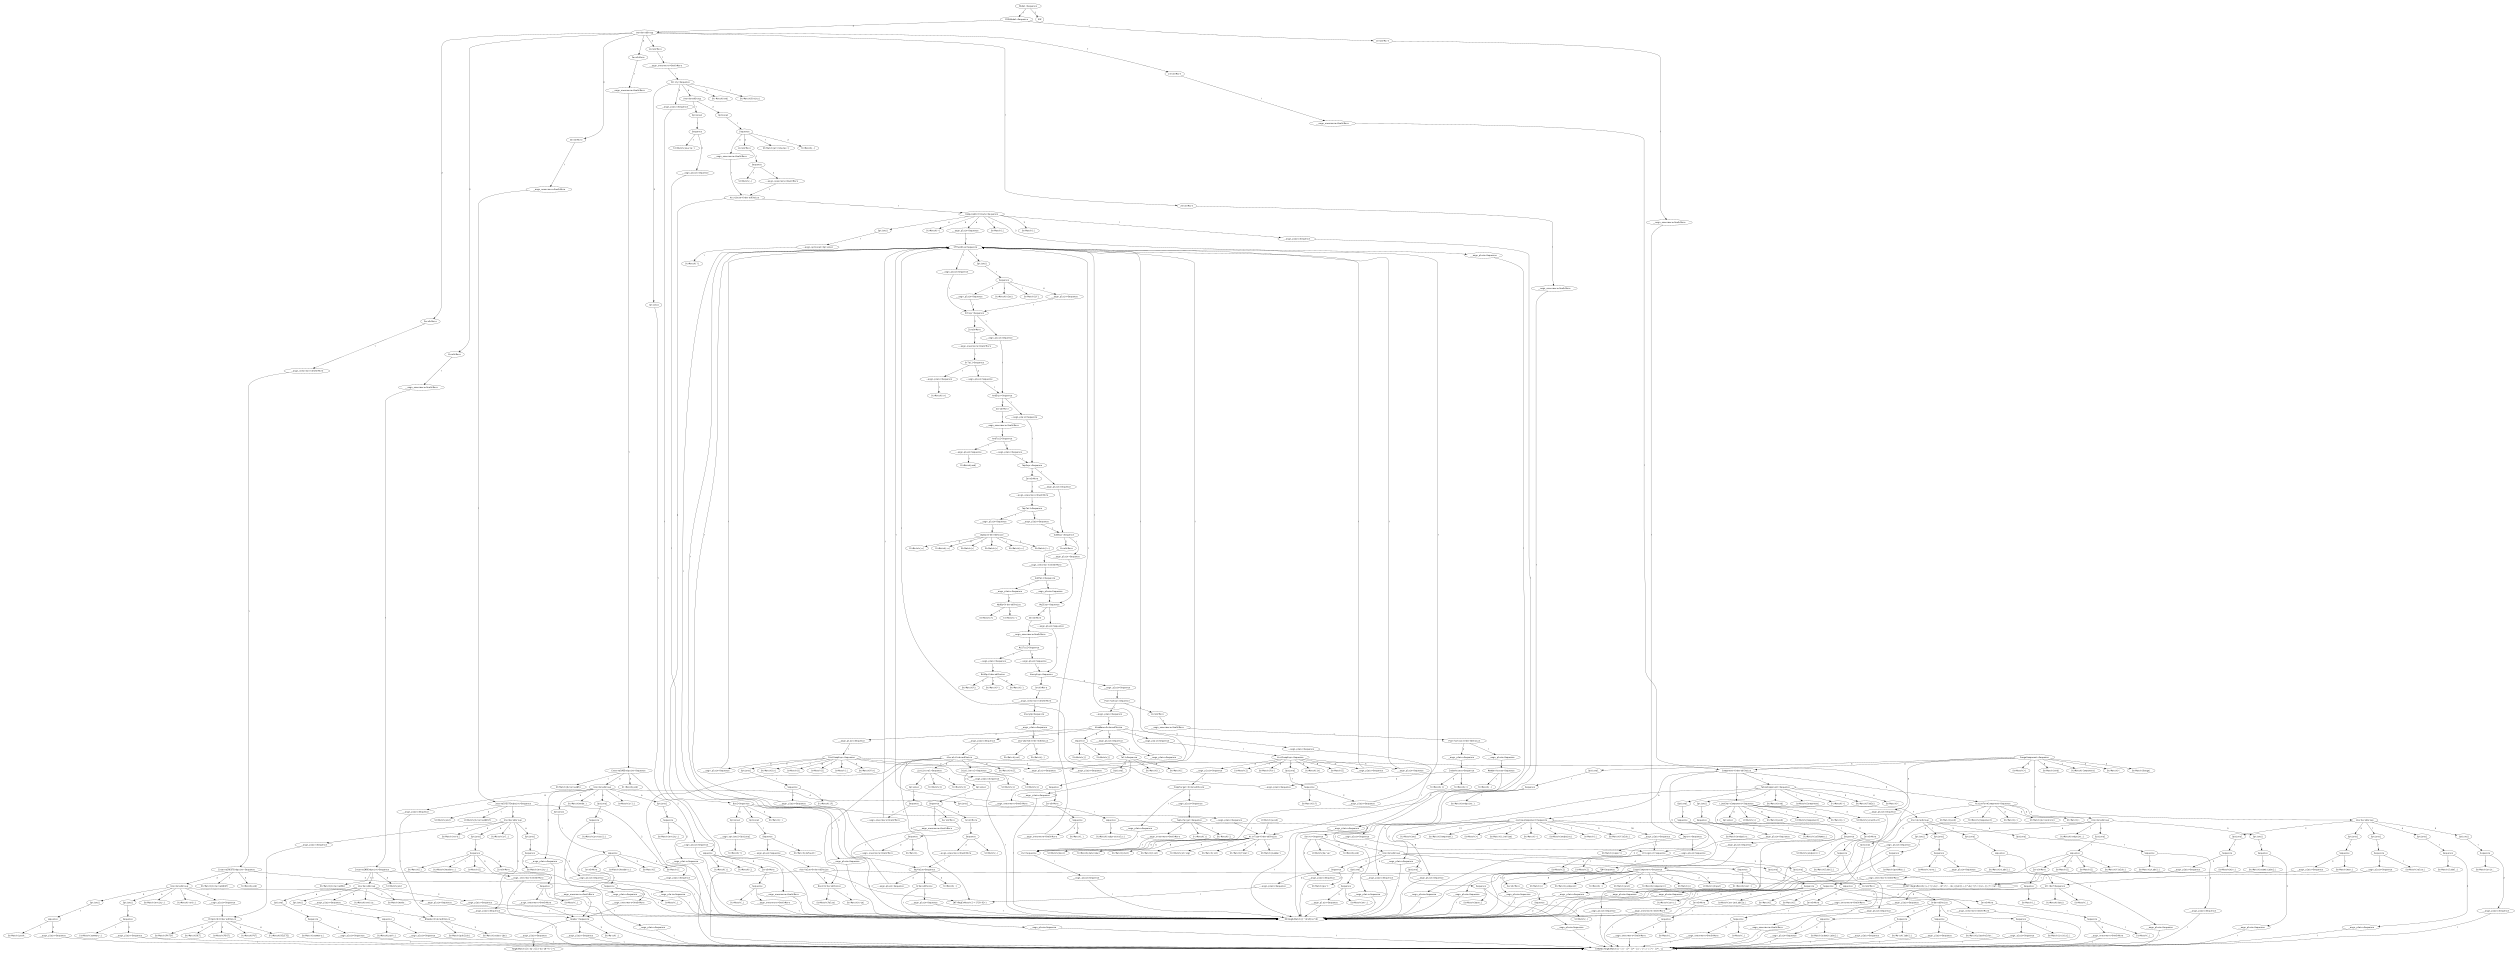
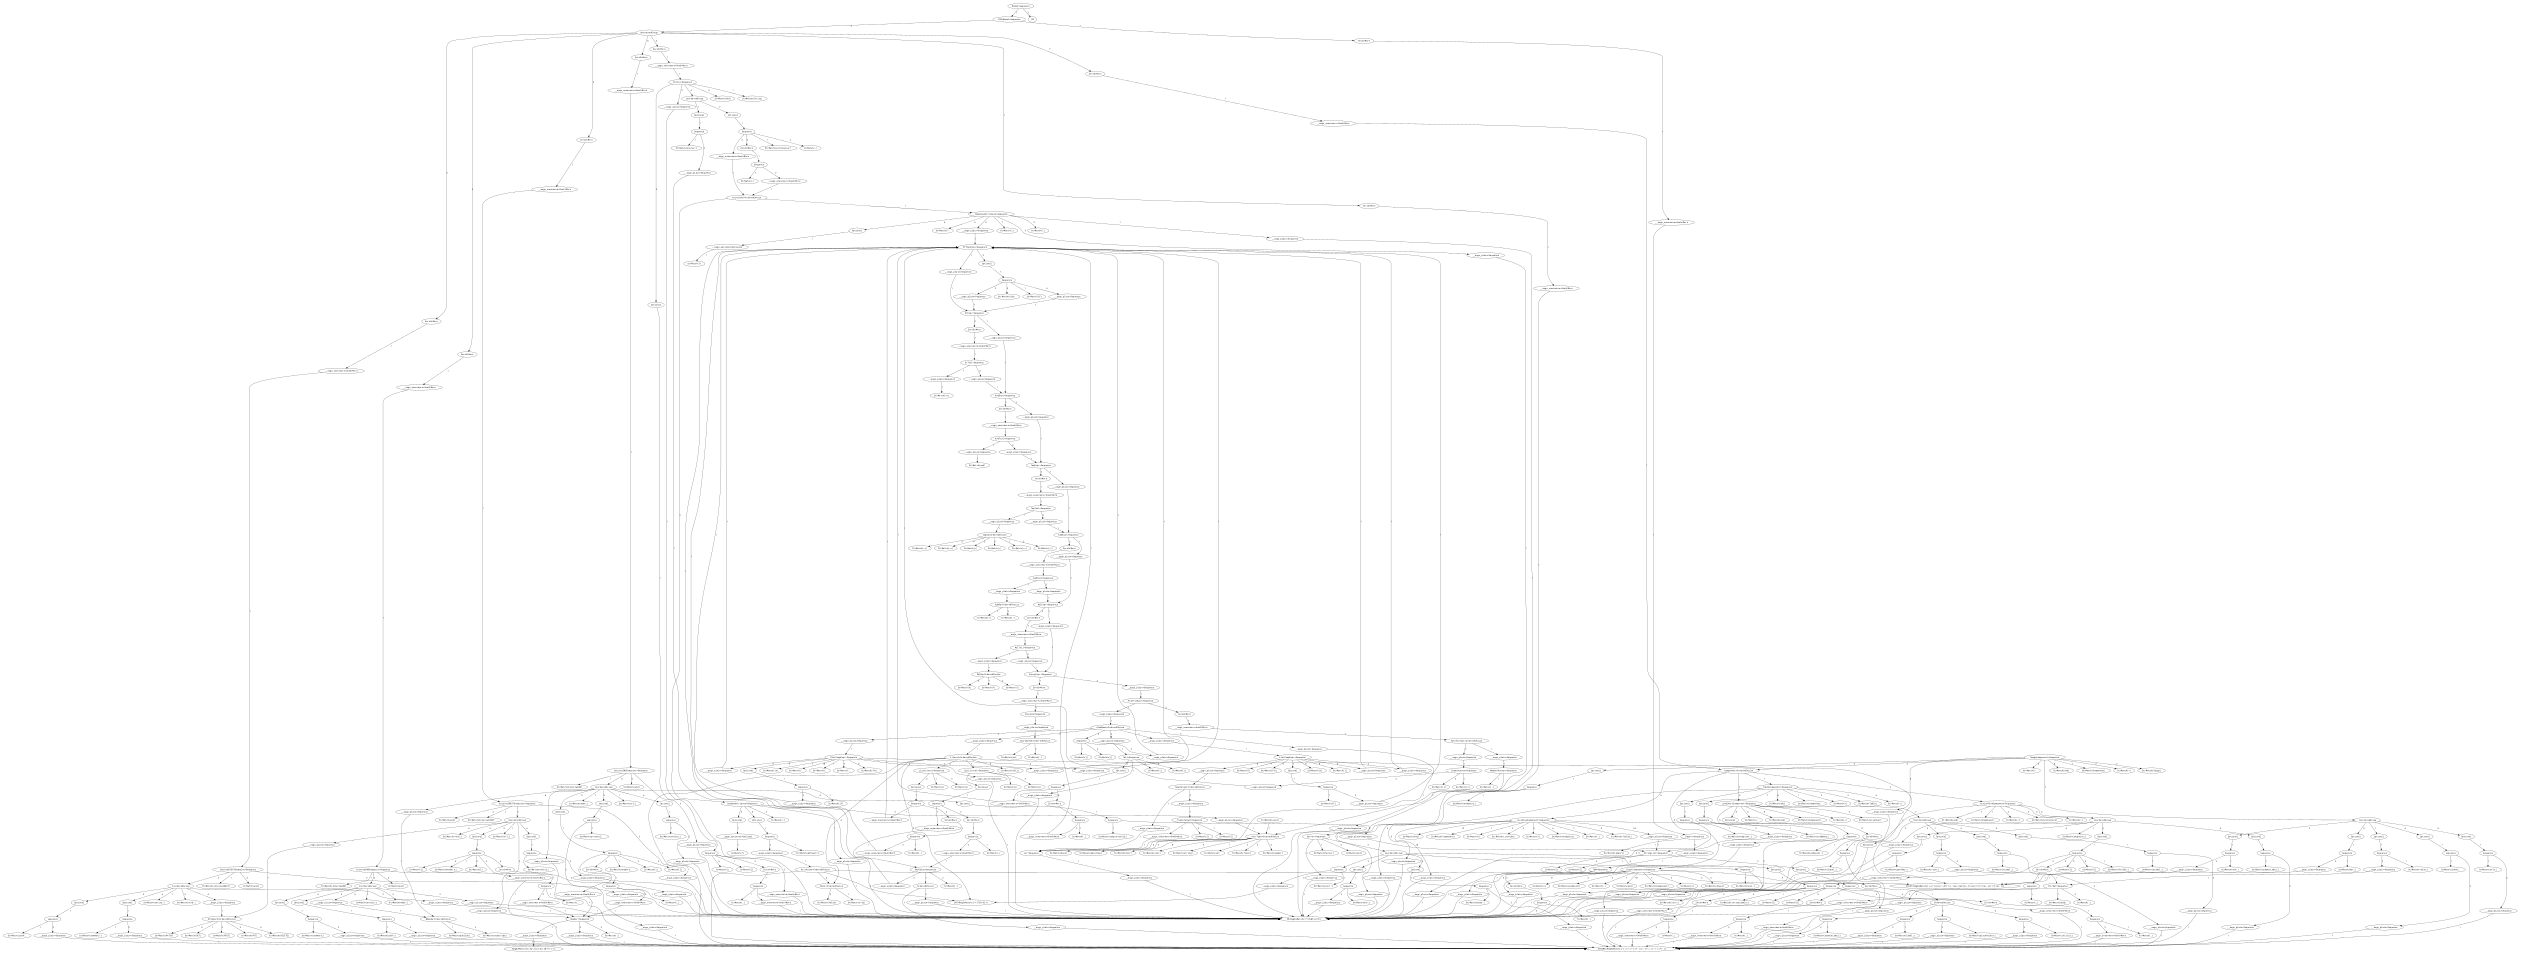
(741, 804) -> (742, 804)
